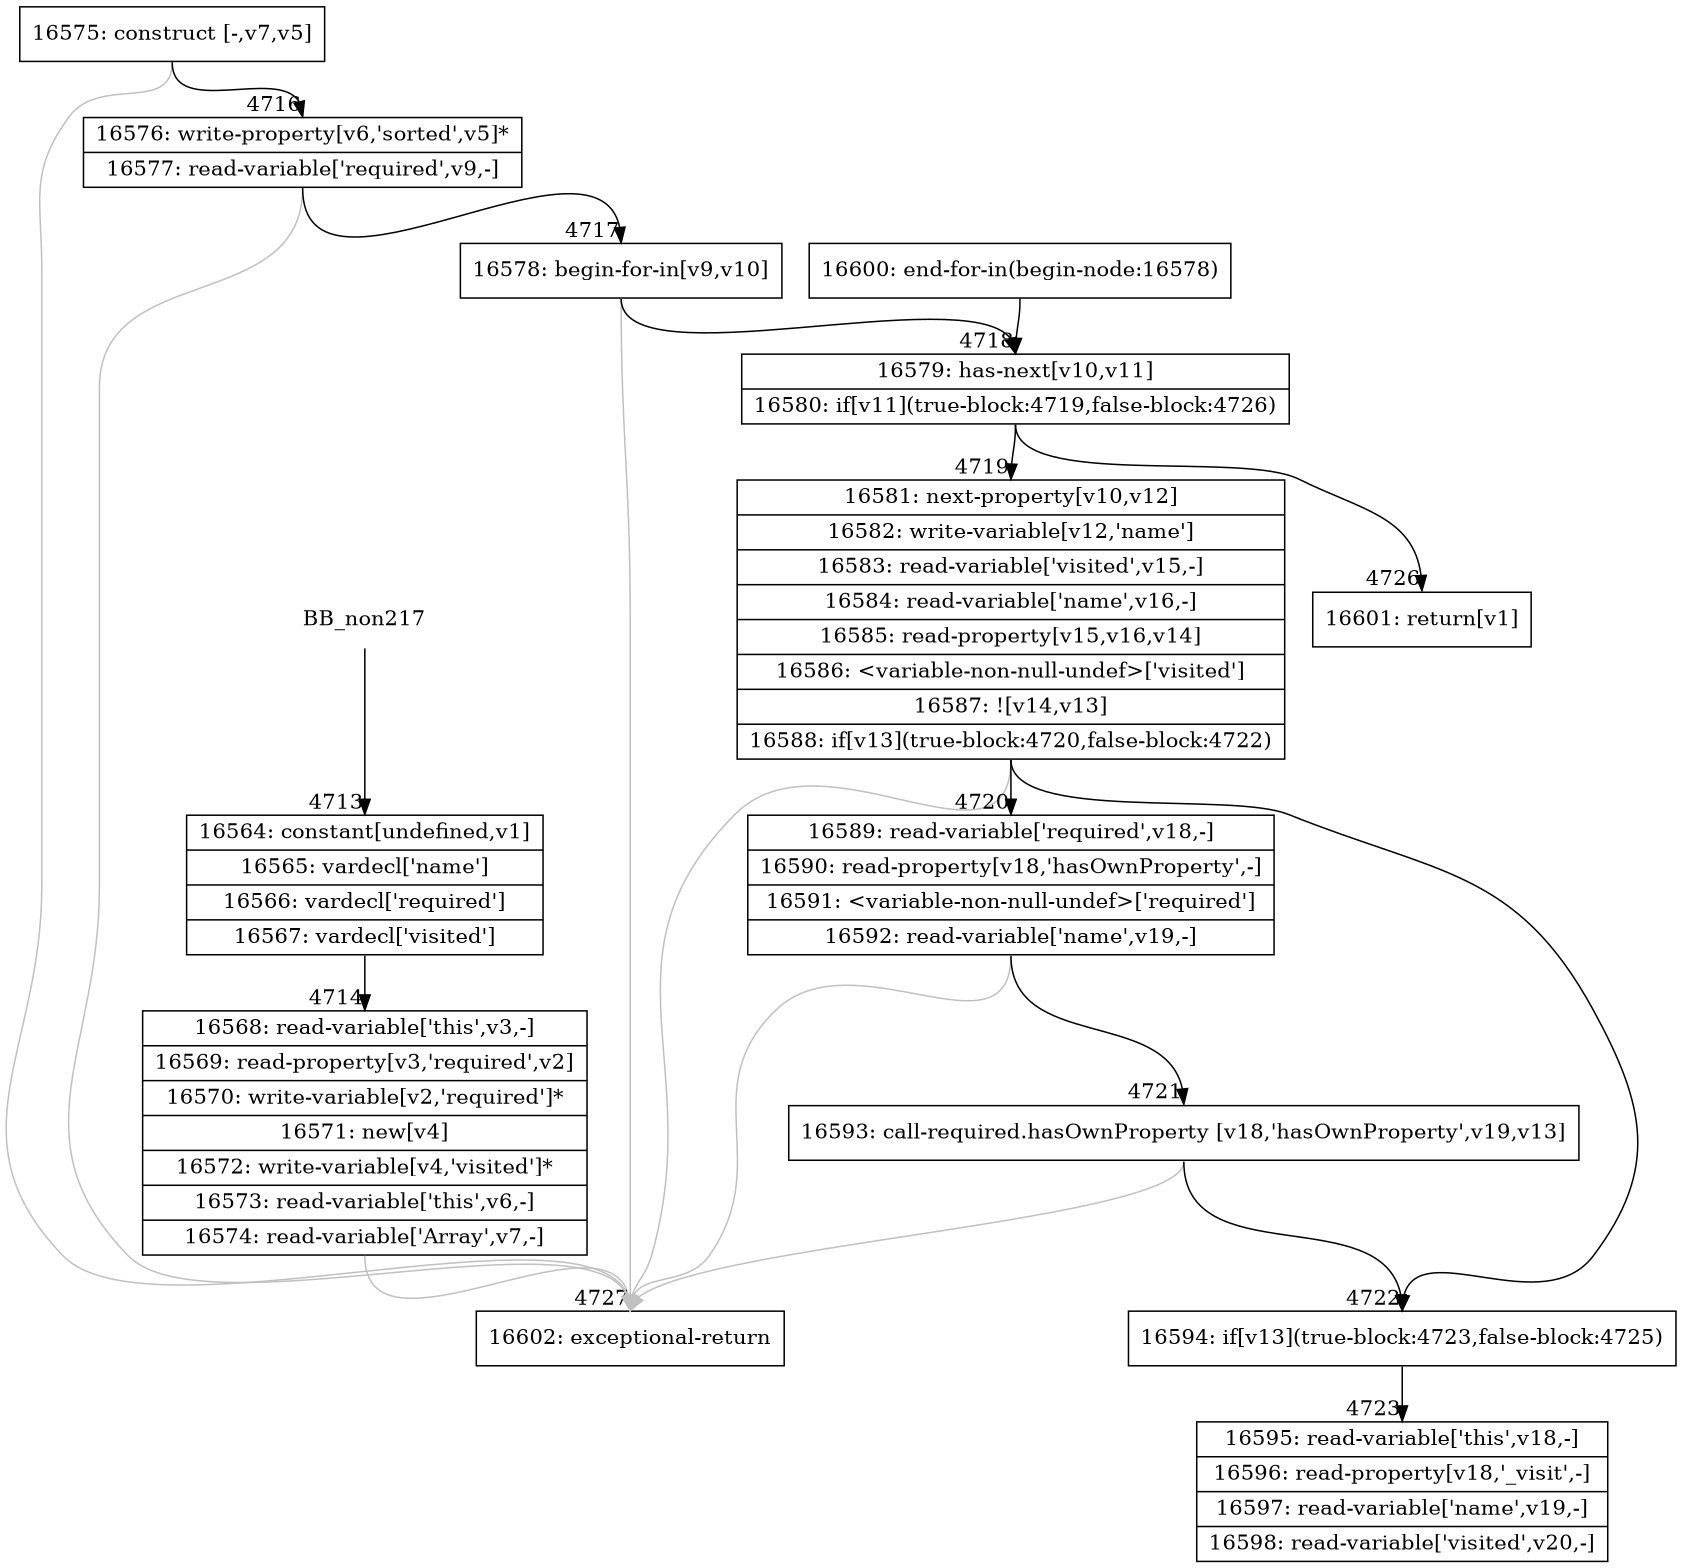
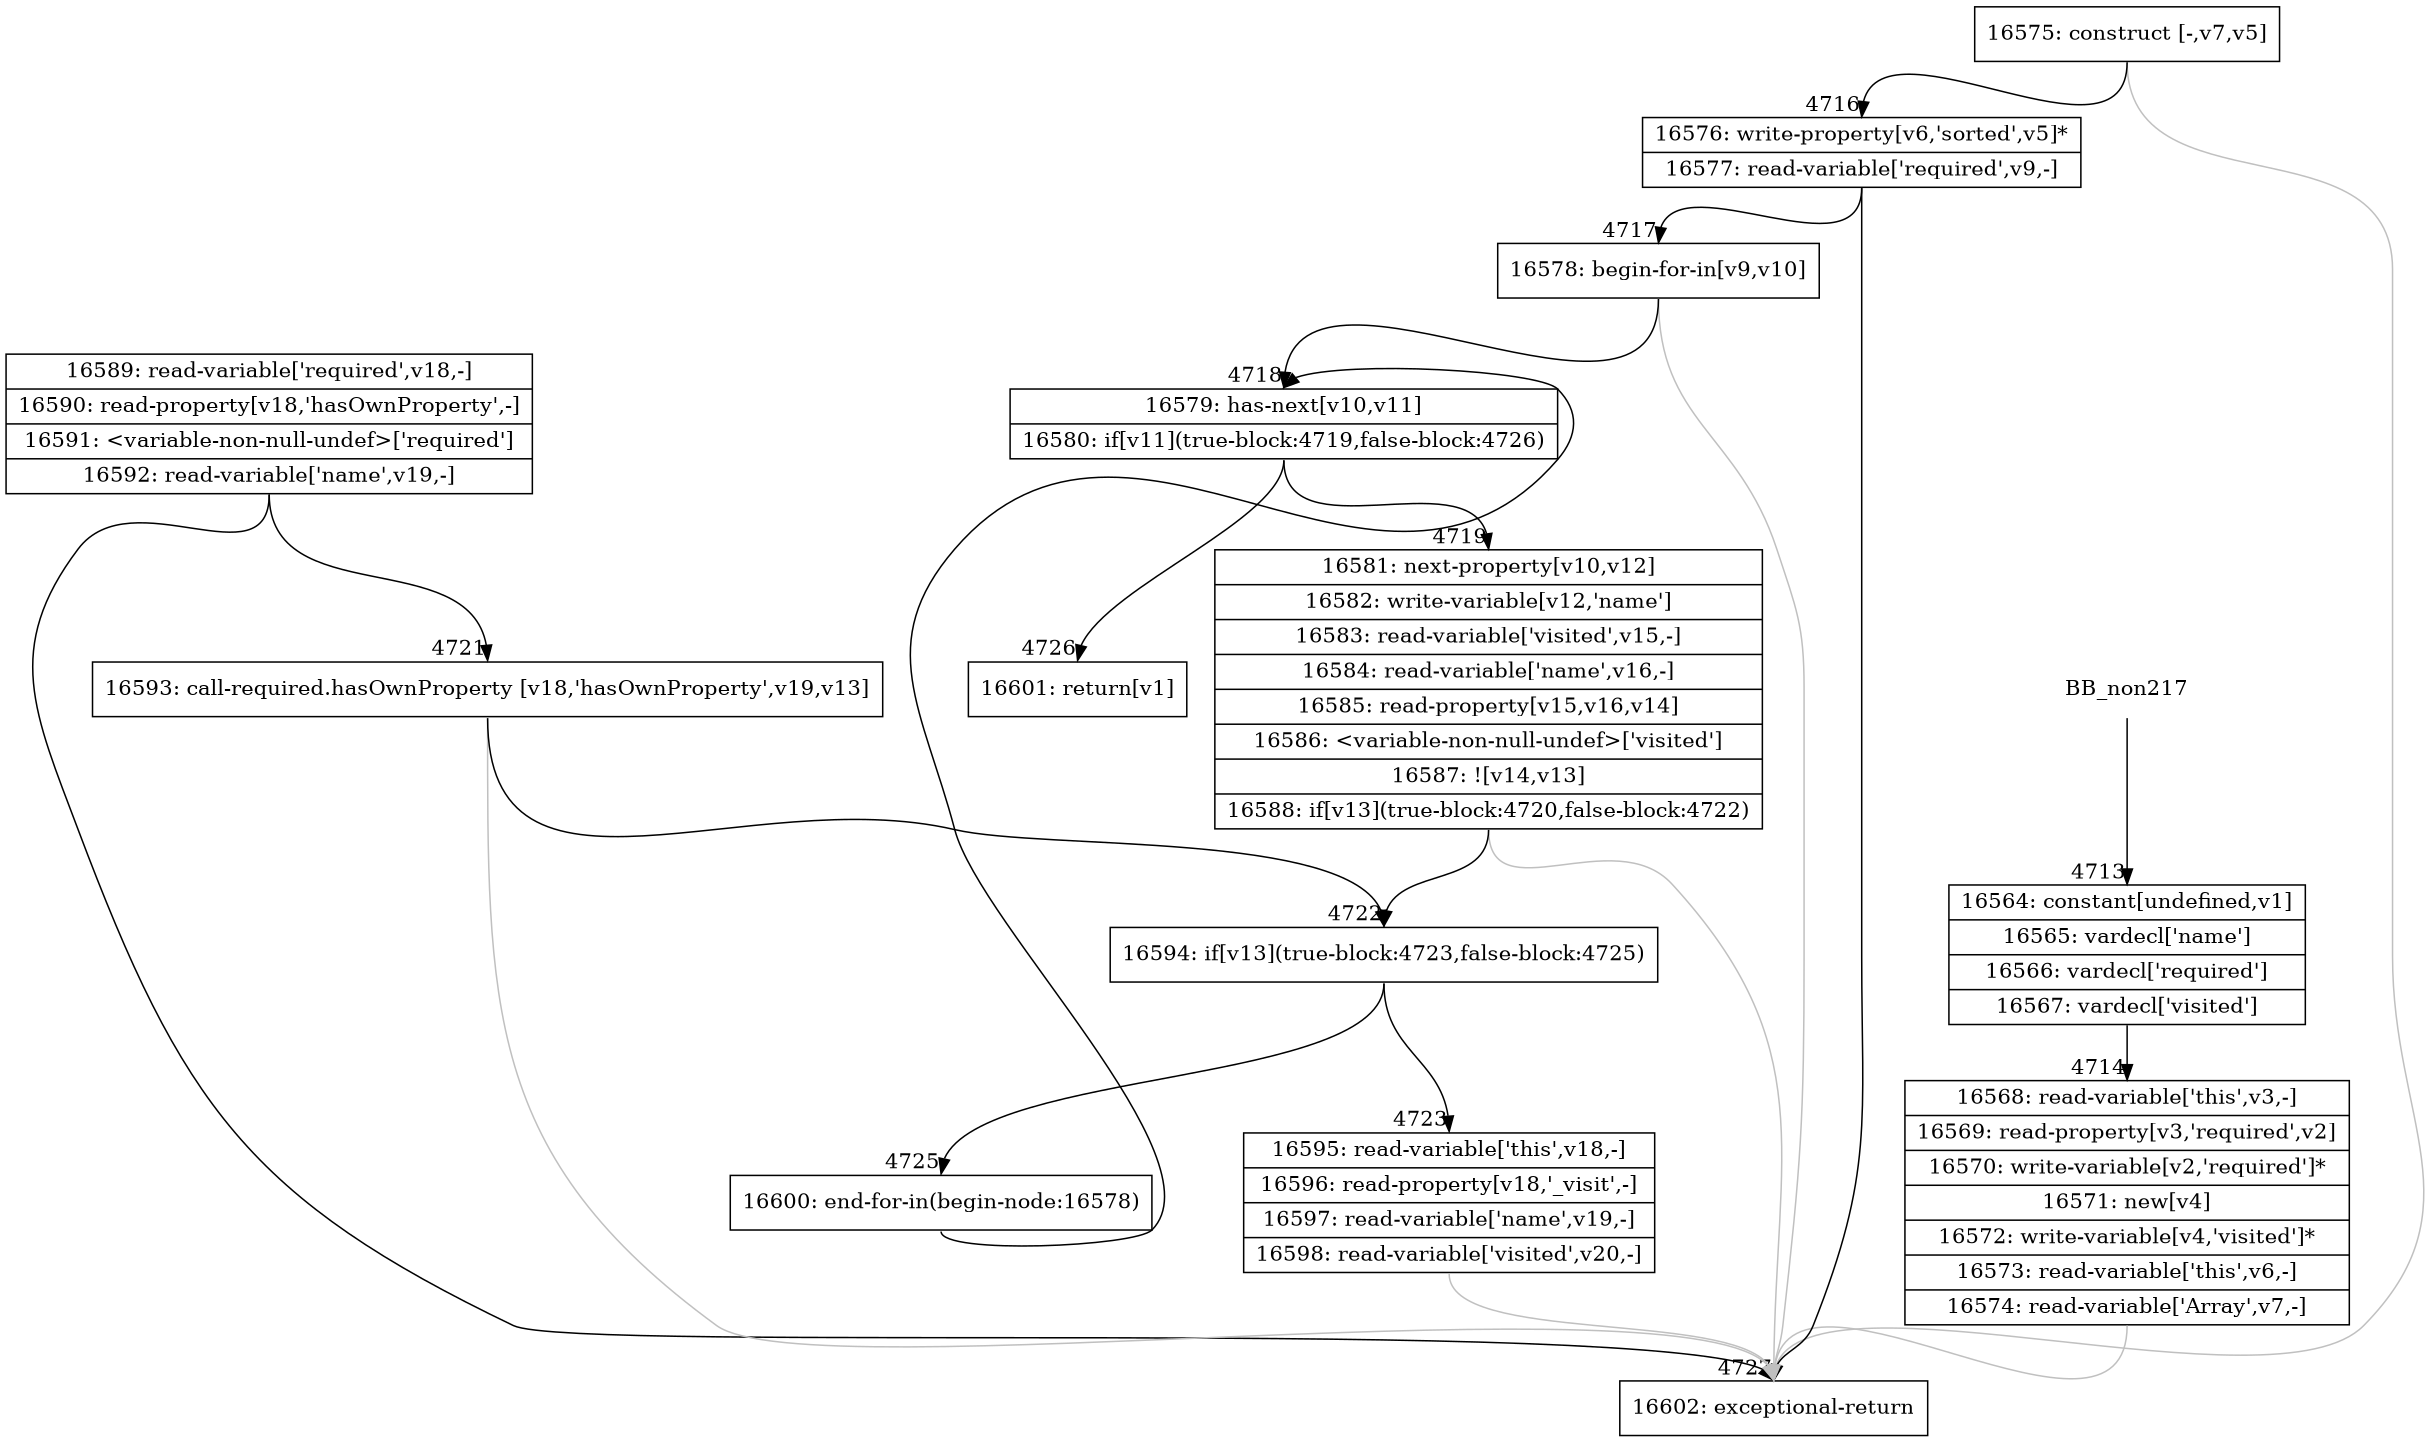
(1011, 779) -> none
(97, 934) -> (1862, 787)
(751, 1042) -> (537, 1328)
none -> (1170, 1077)
none -> (1553, 1321)
